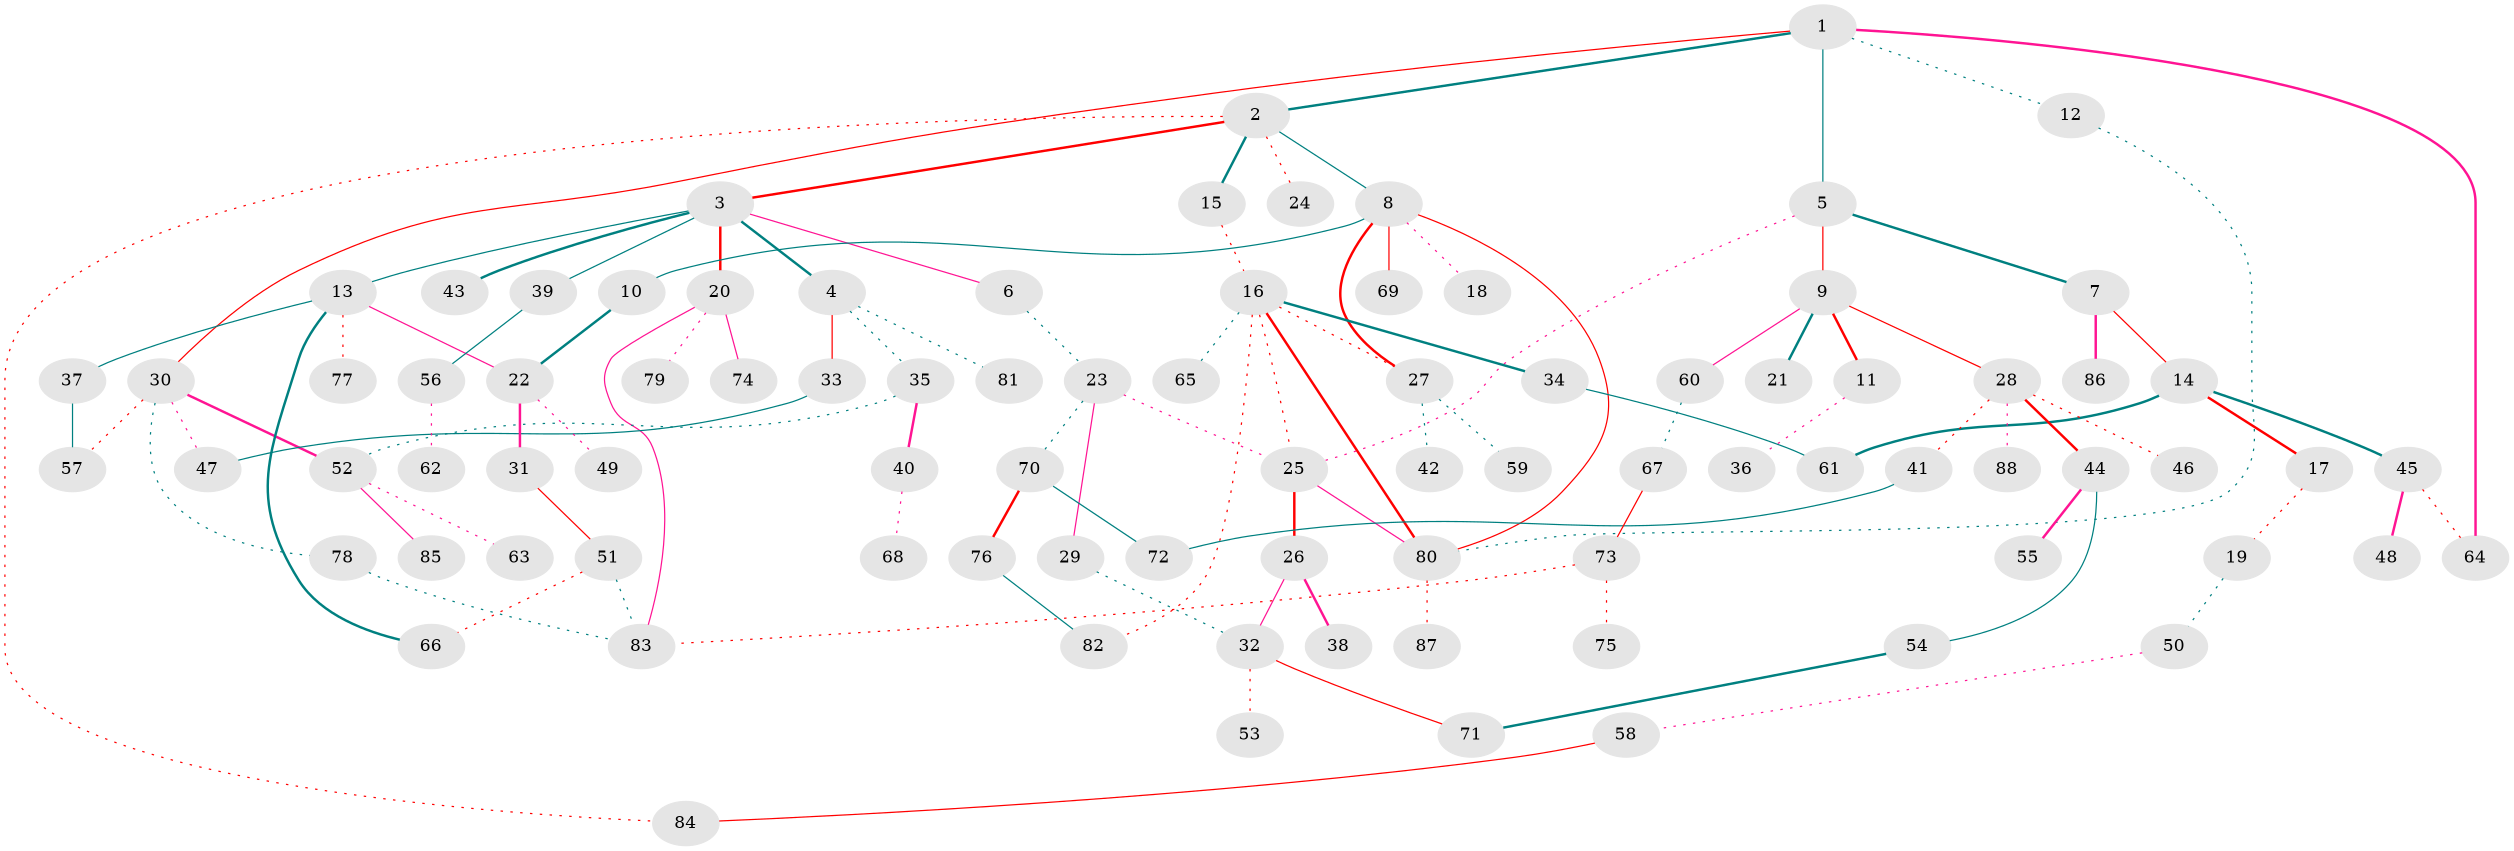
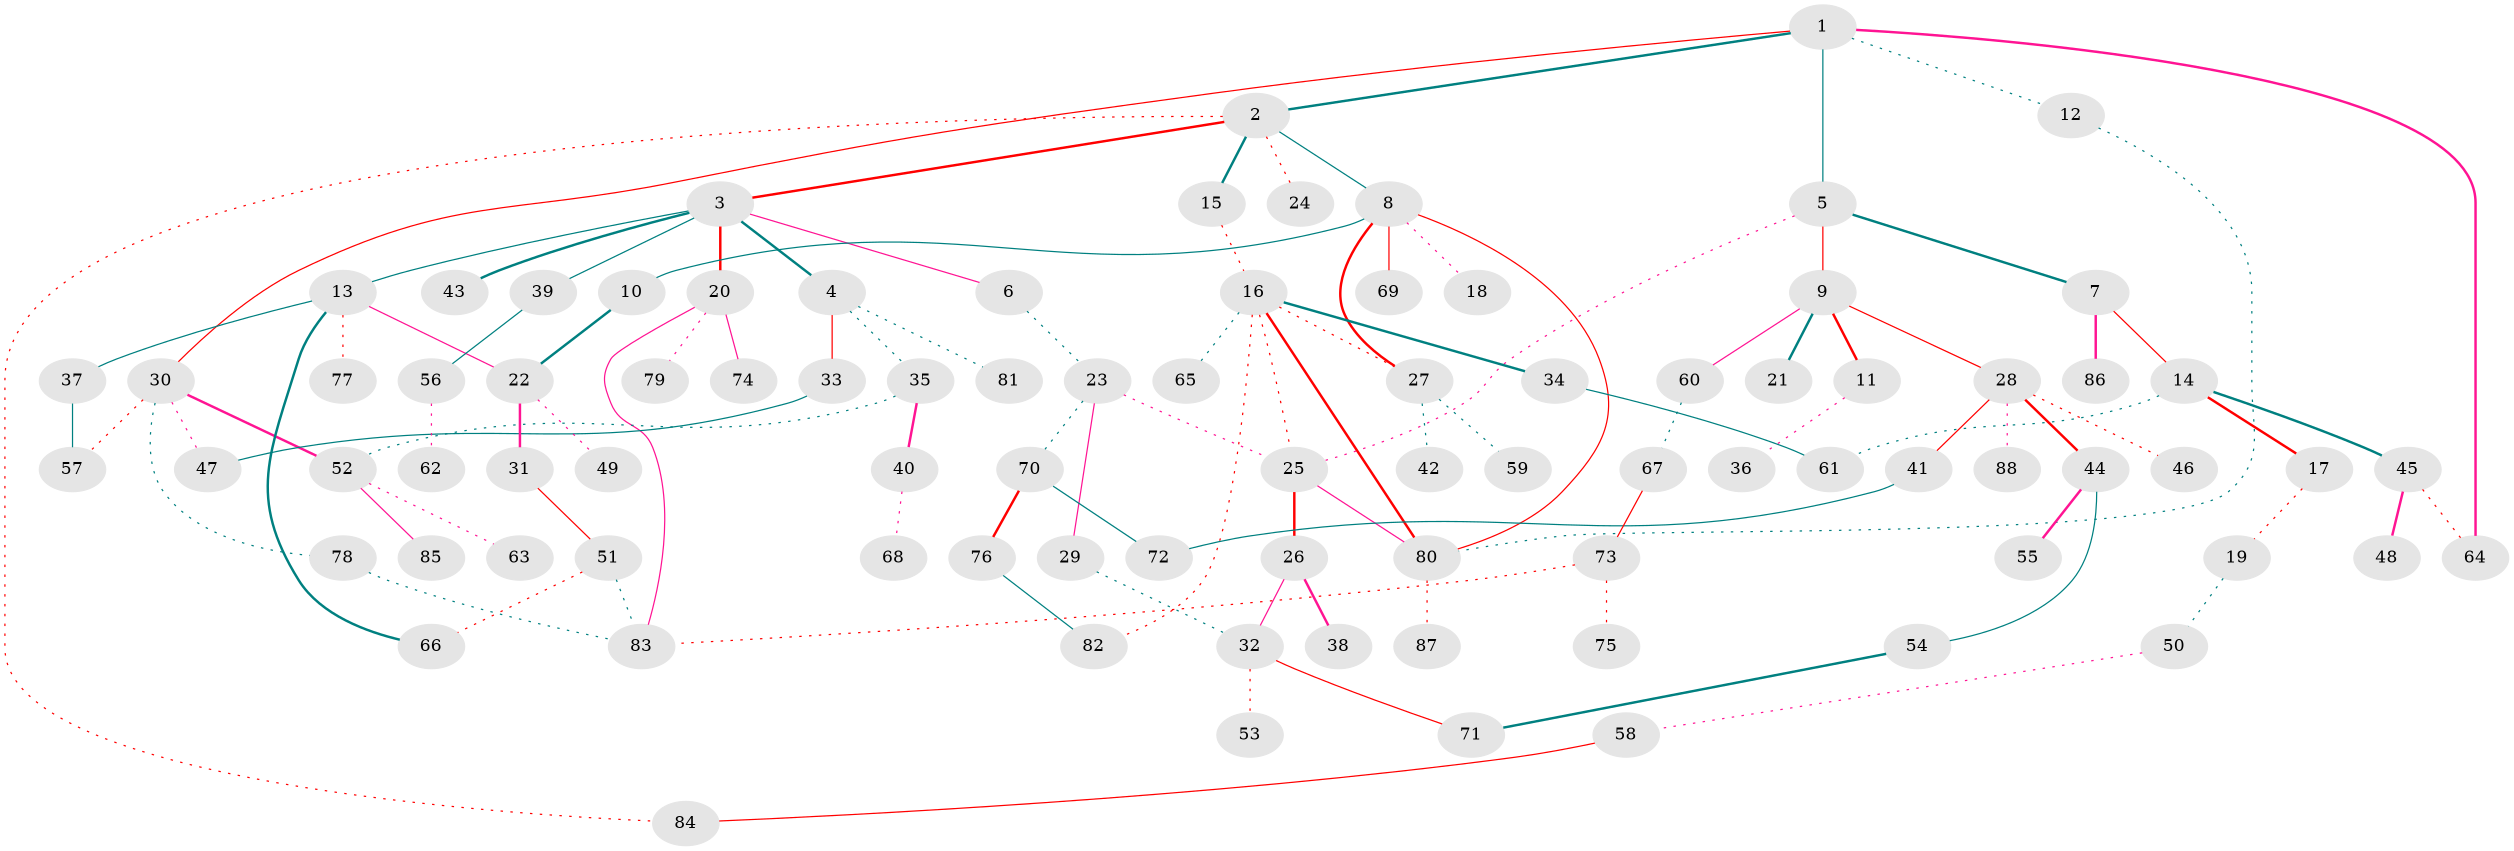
(1968, 420) -> (1968, 420)
(2015, 425) -> (2015, 425)
